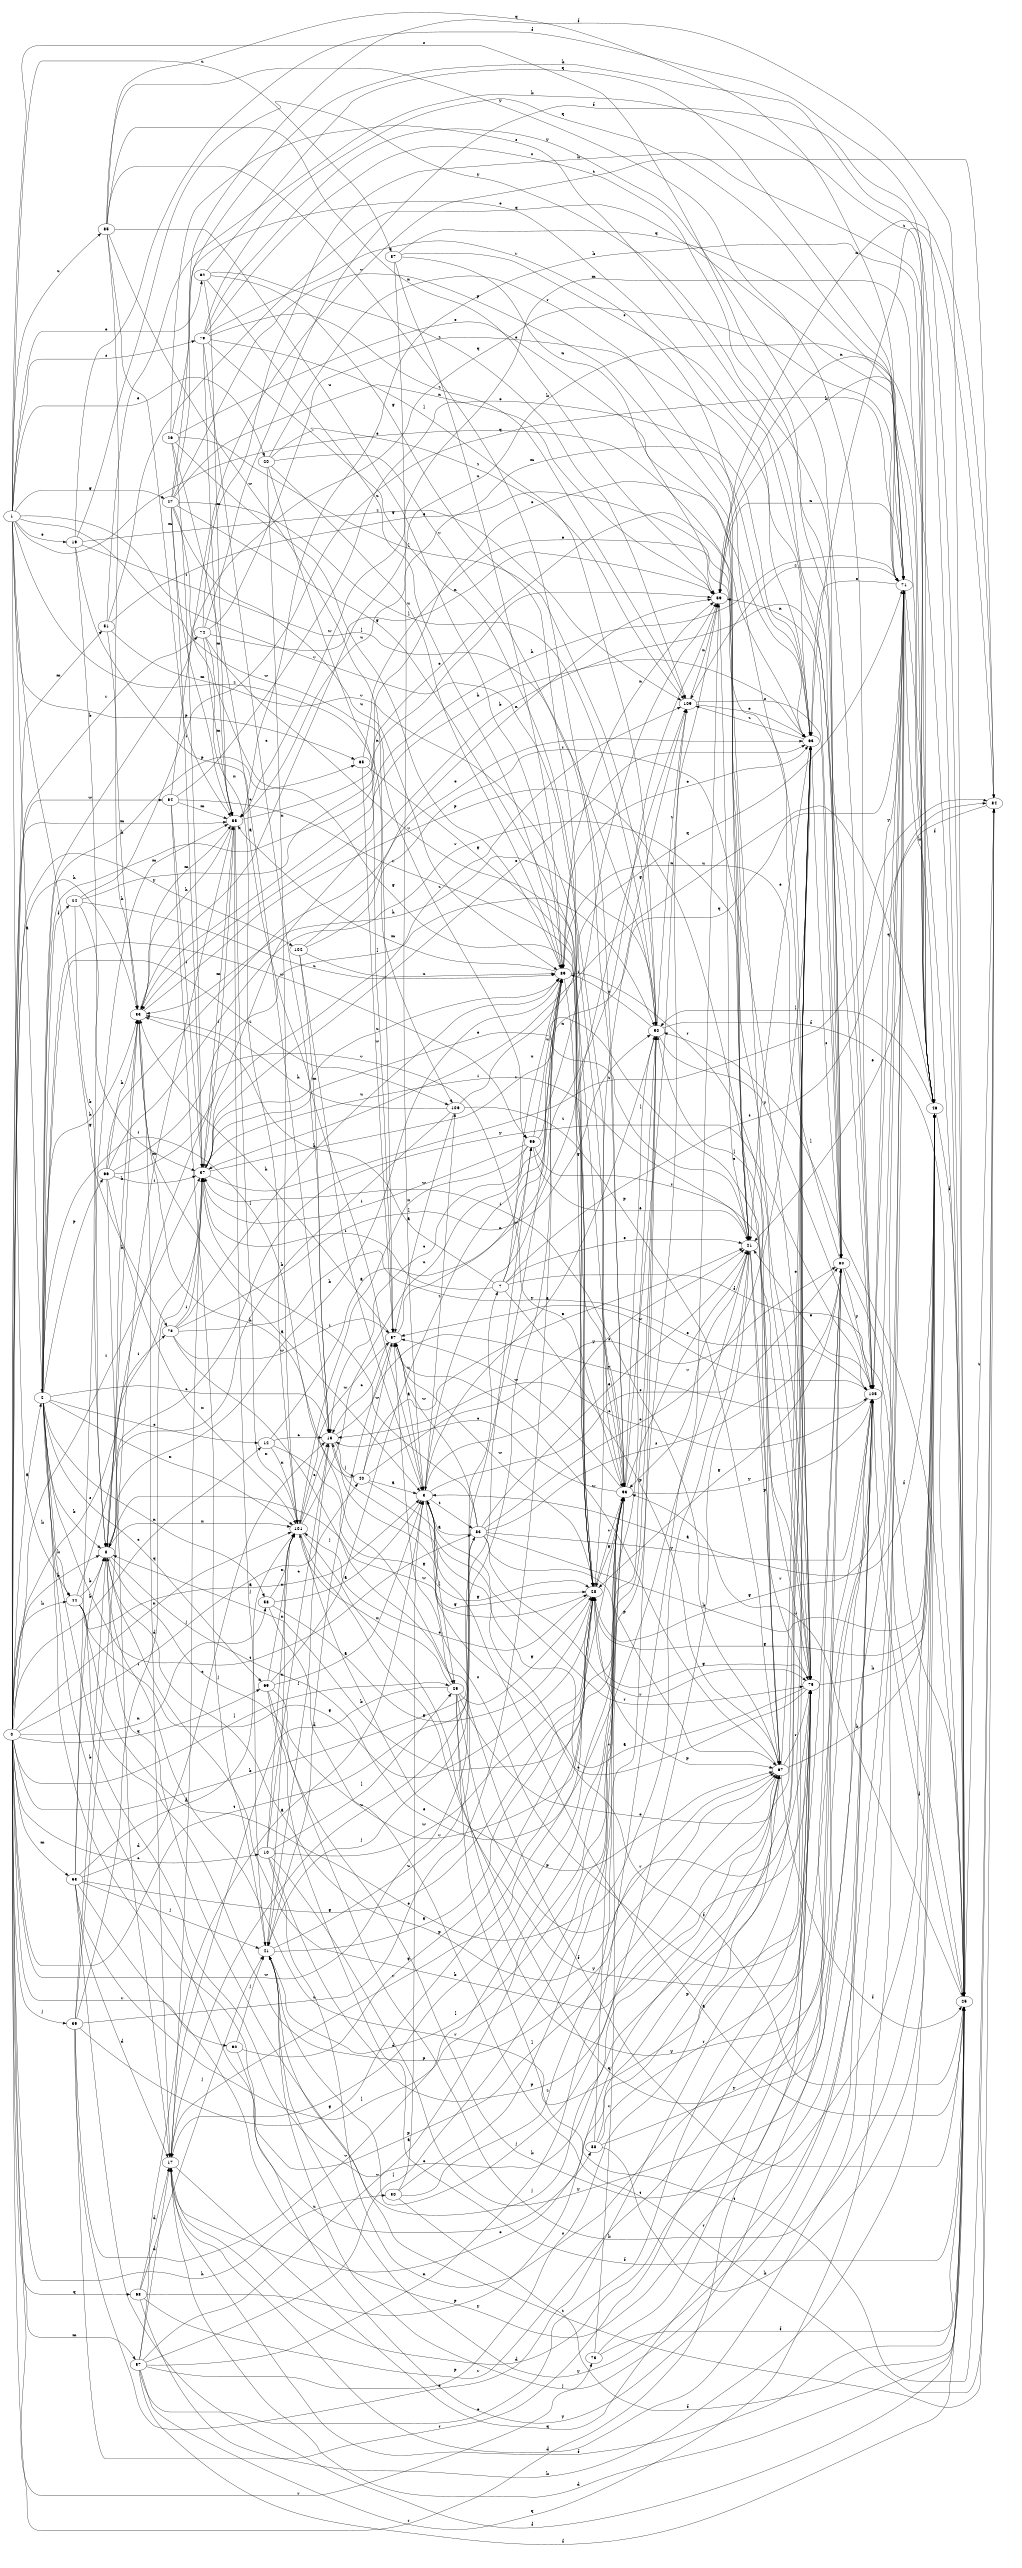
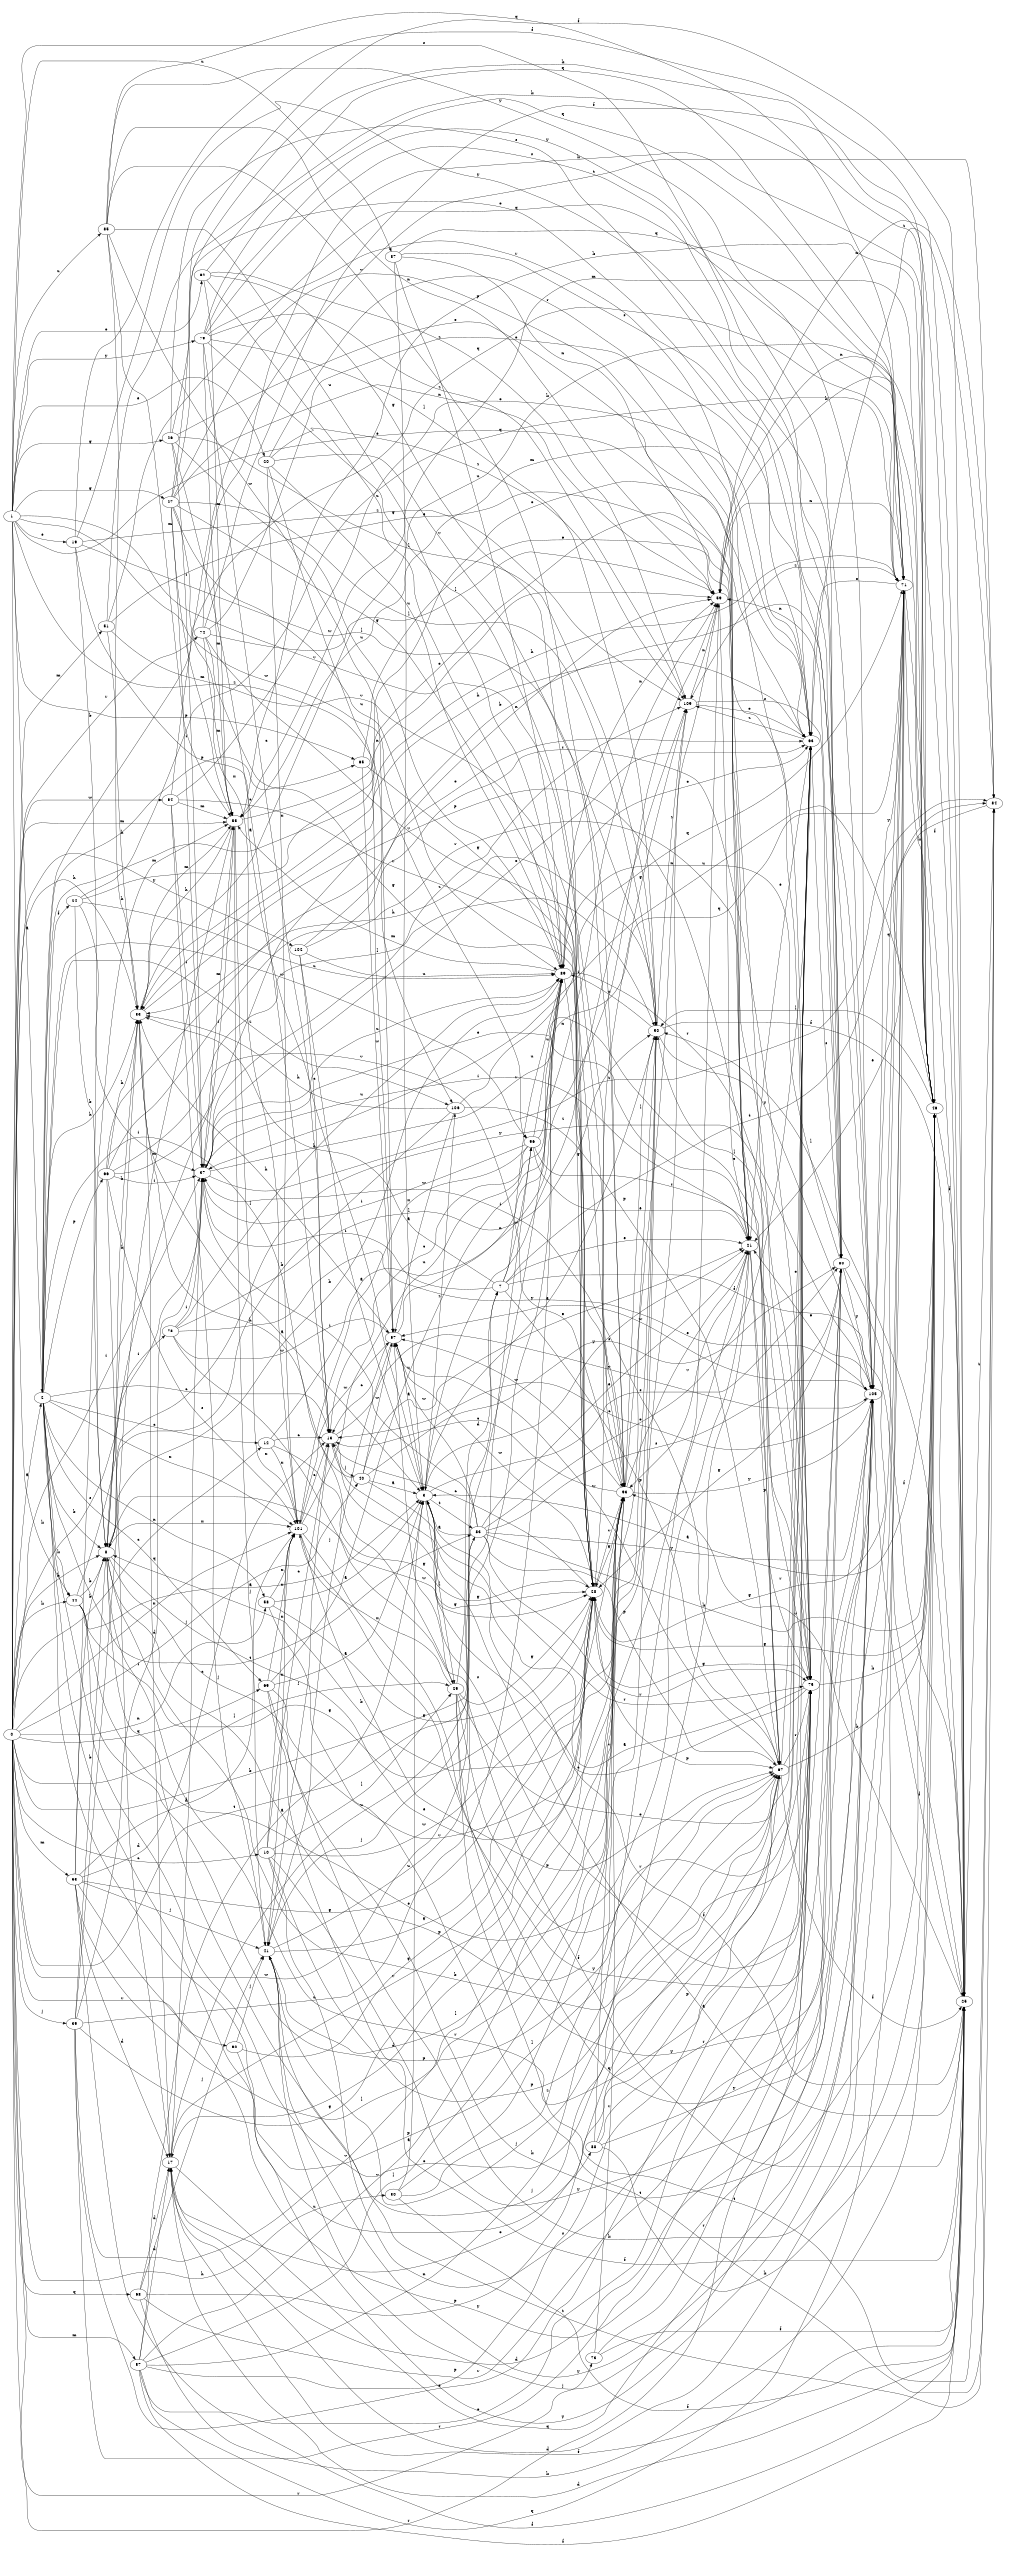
(106, 356) -> (106, 356)
(456, 590) -> (456, 590)
(64, 930) -> (61, 444)
(315, 1079) -> (315, 1079)
(203, 1408) -> (203, 1408)
(437, 1634) -> (476, 1506)
(243, 1842) -> (466, 1506)
